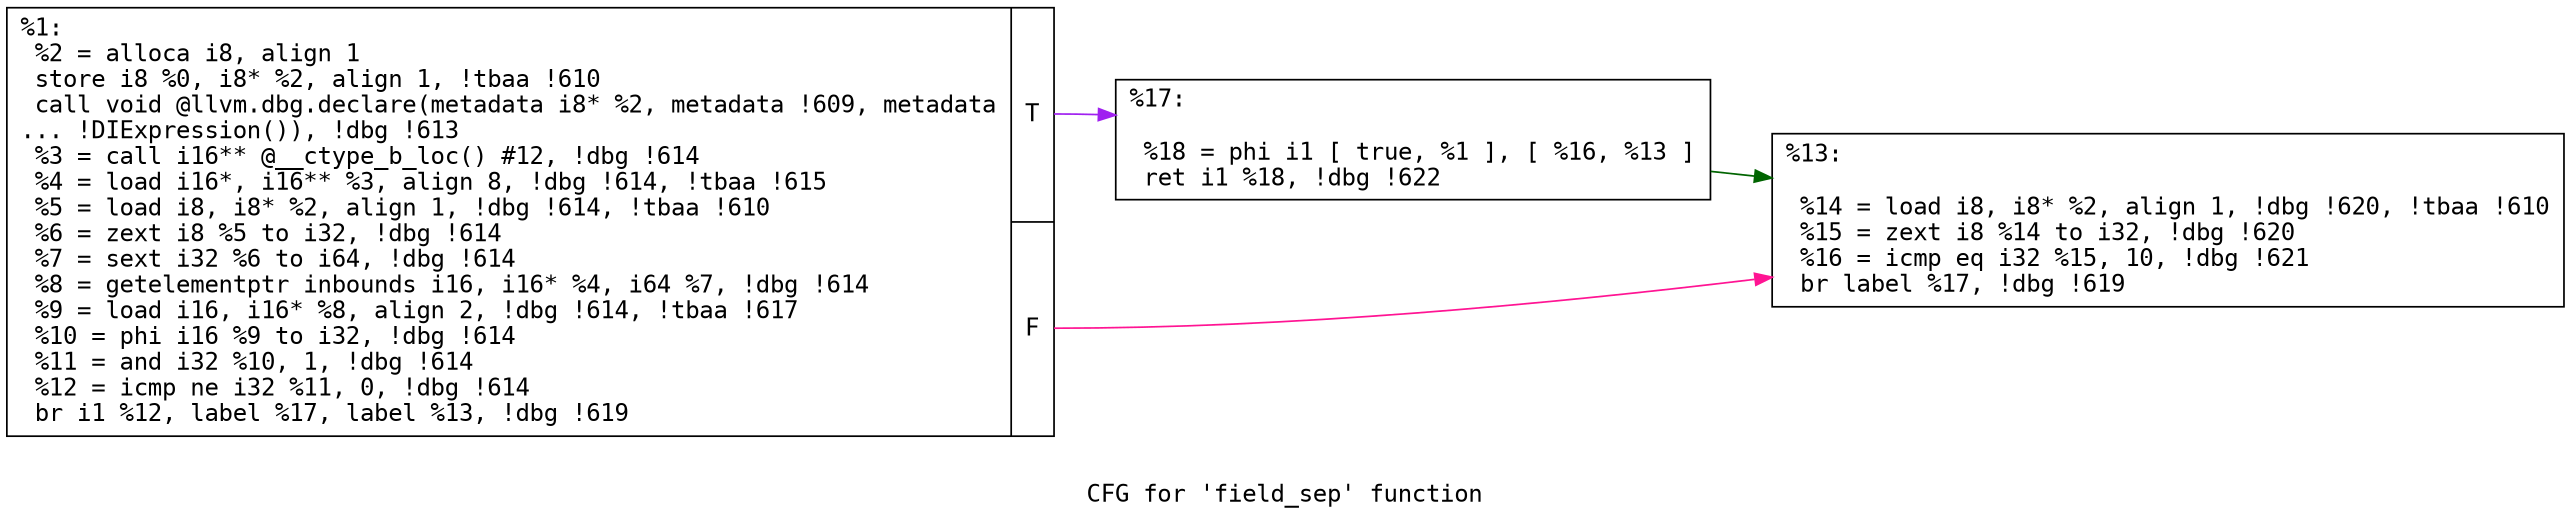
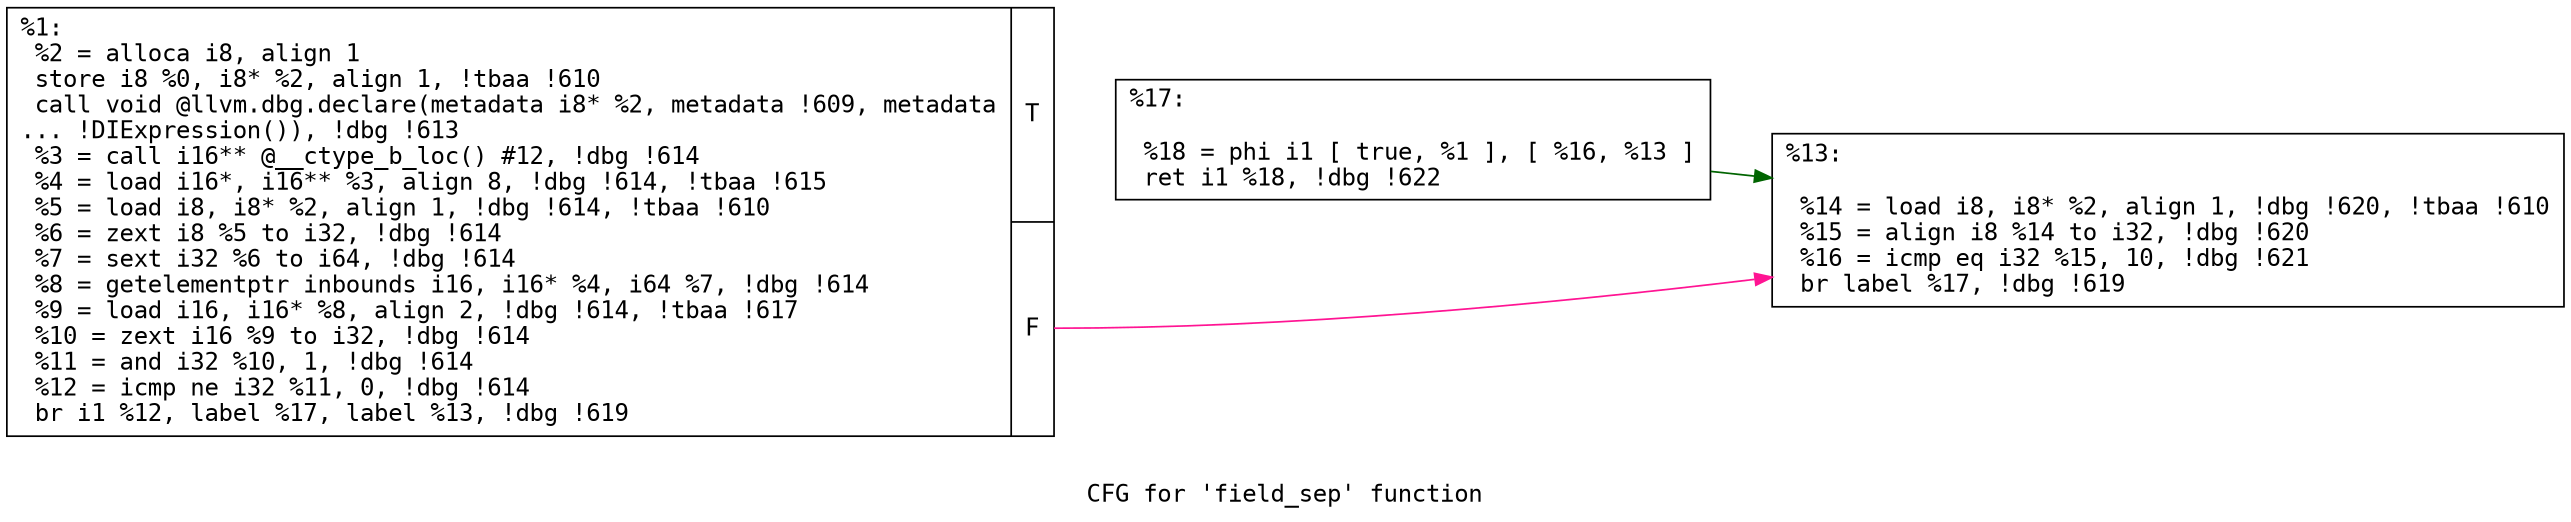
(1076, 114) -> none
(2041, 233) -> (2048, 233)
(268, 337) -> (276, 337)
